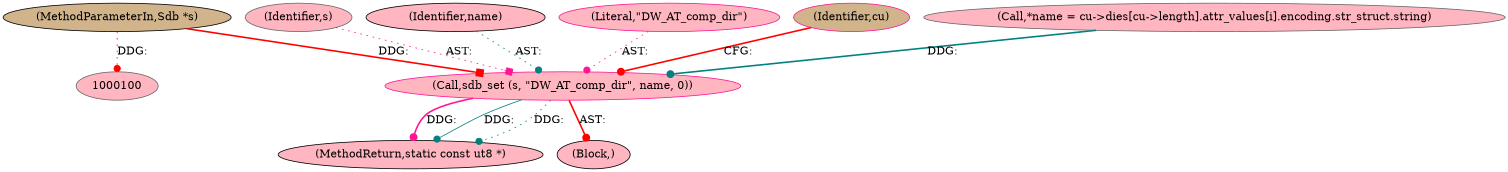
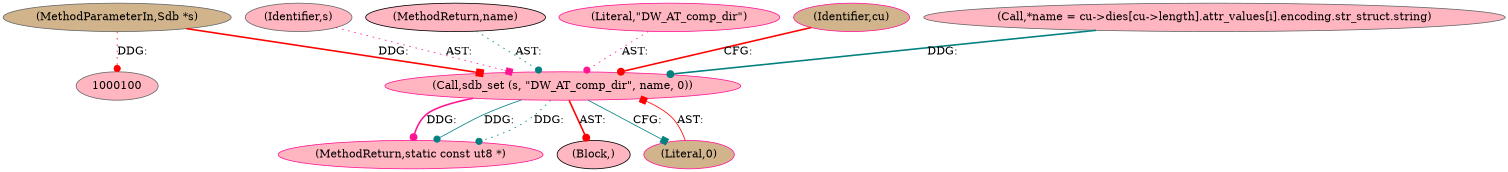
(117, 17) -> (117, 17)
(456, 17) -> (456, 17)
(411, 155) -> (411, 155)
none -> (689, 155)
